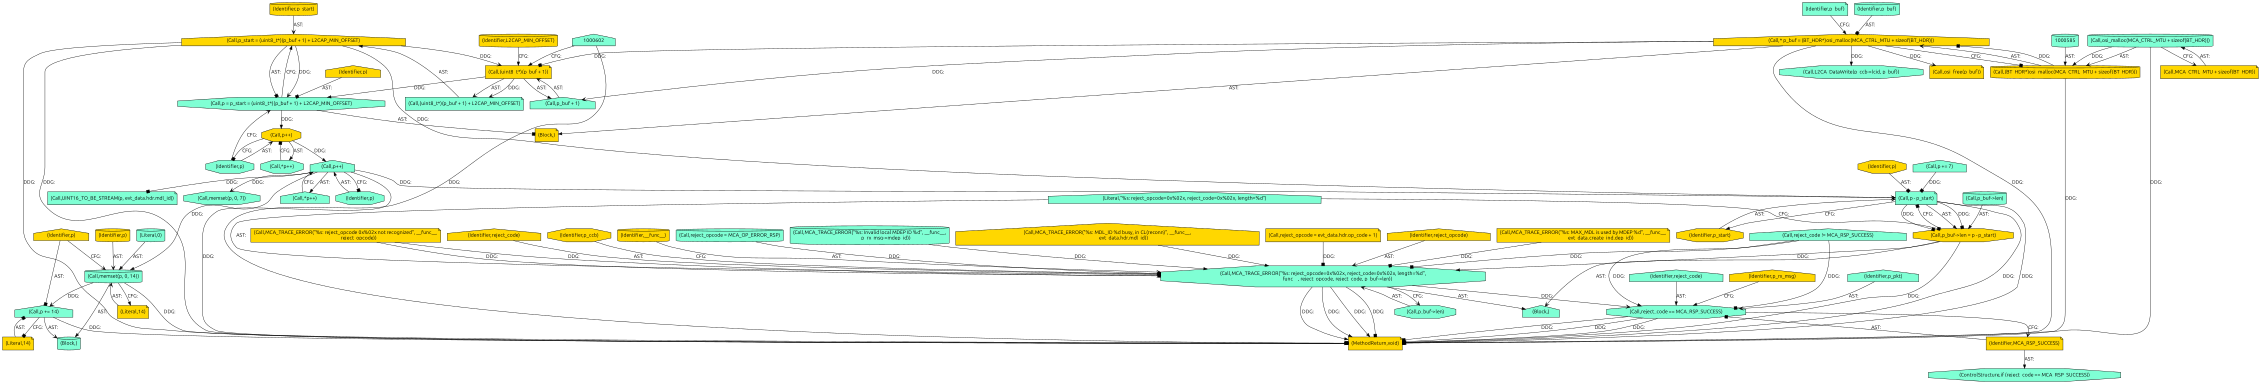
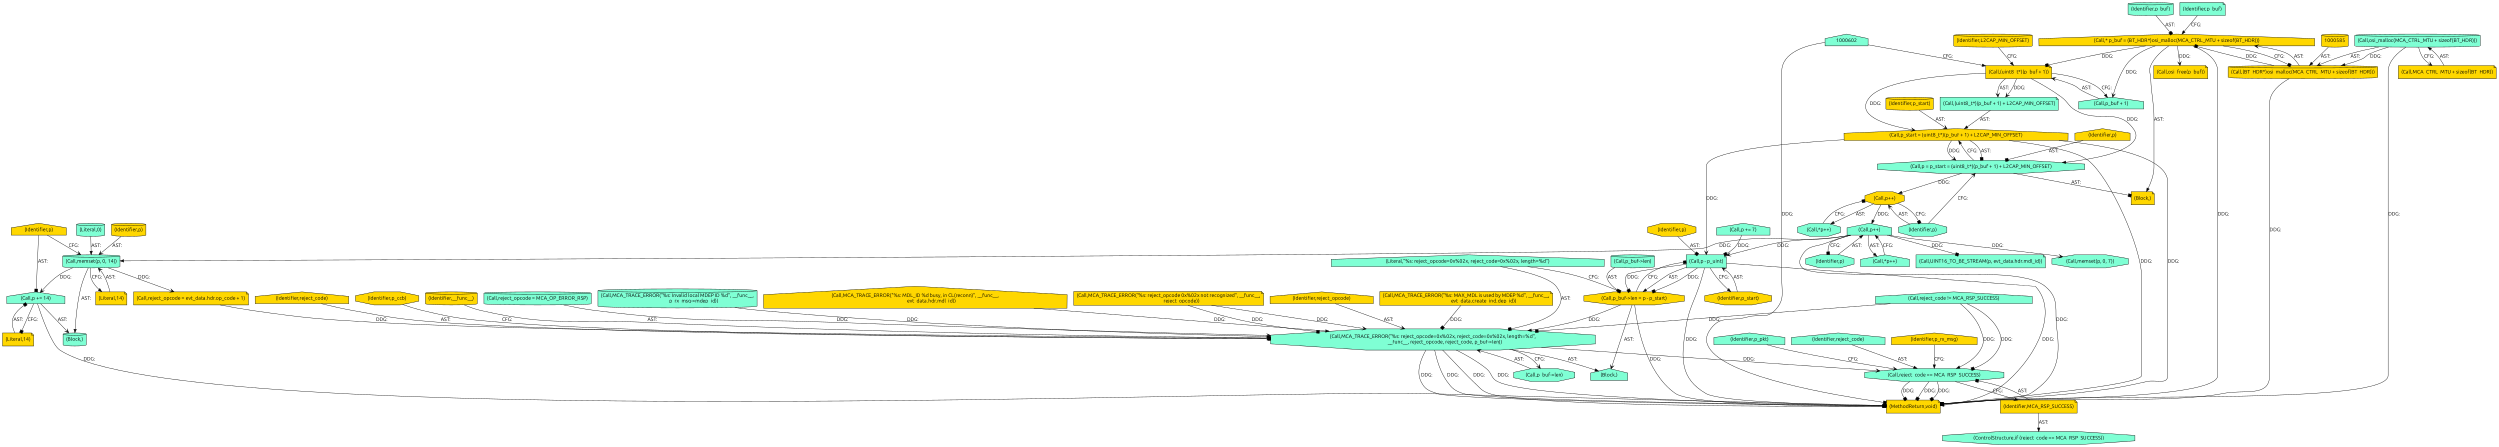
(2065, 41) -> (2335, 41)
(450, 52) -> (1894, 85)
(1851, 72) -> none
(542, 88) -> (2107, 88)
(1916, 198) -> (1706, 261)
(1854, 296) -> (1854, 359)
(726, 341) -> (139, 279)
